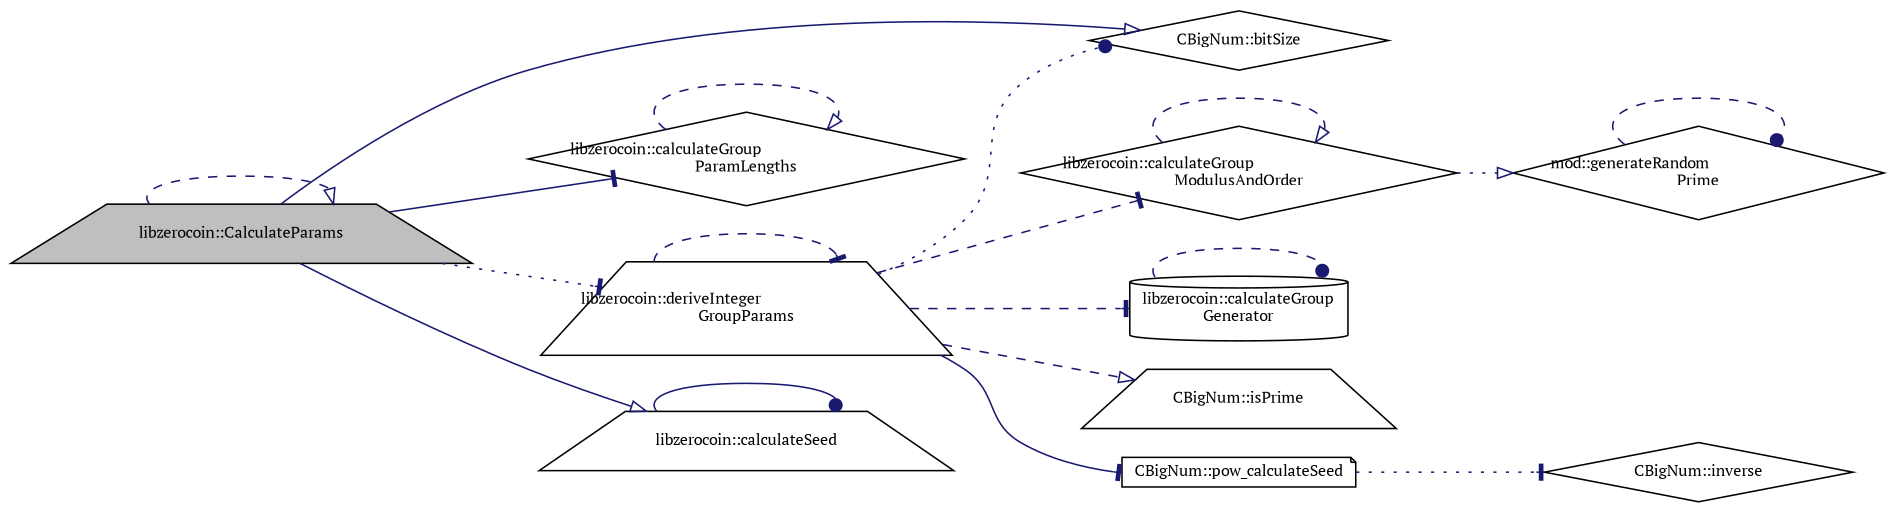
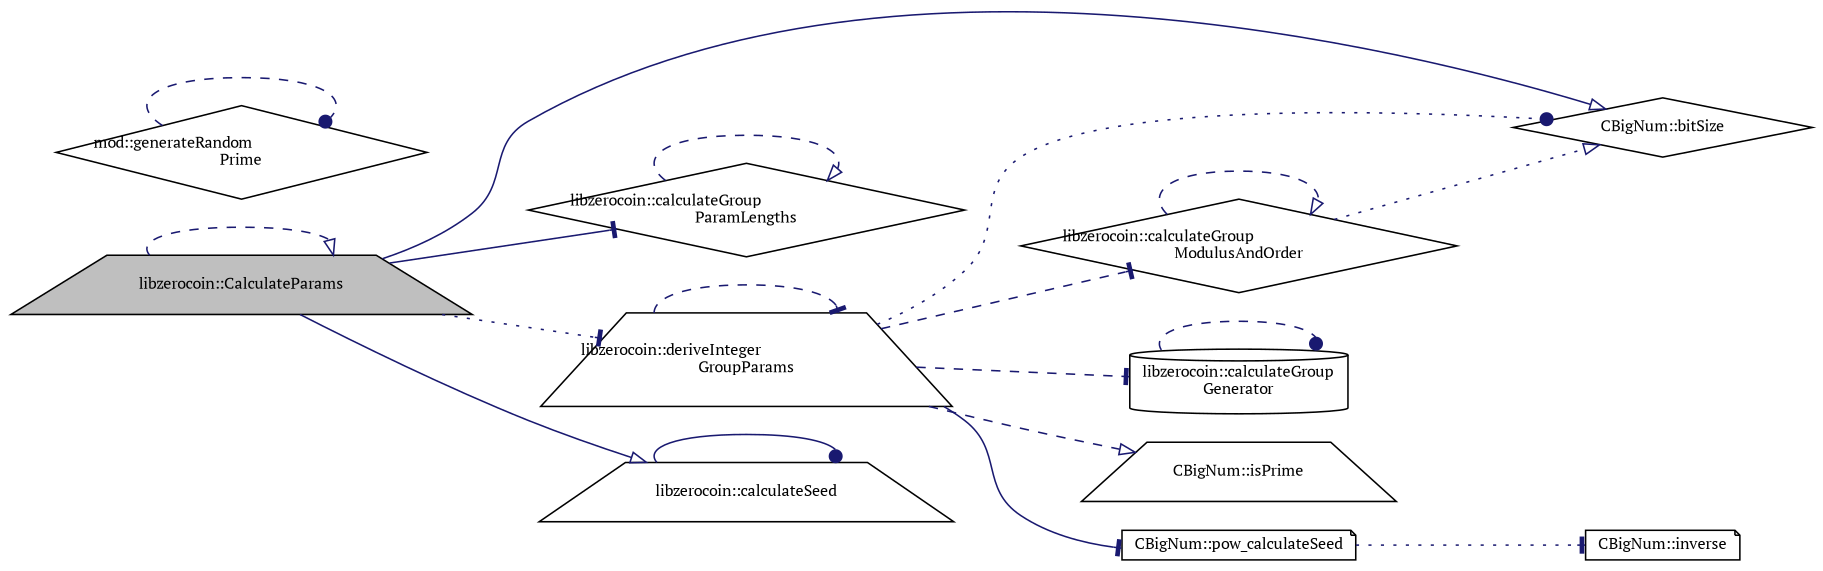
(1477, 173) -> (1459, 184)
(1699, 472) -> (1663, 545)
